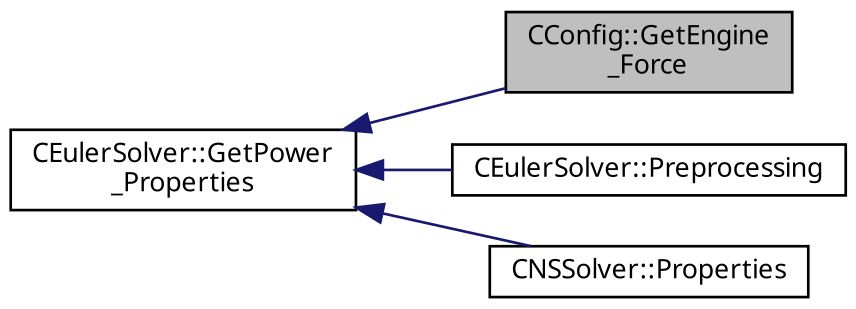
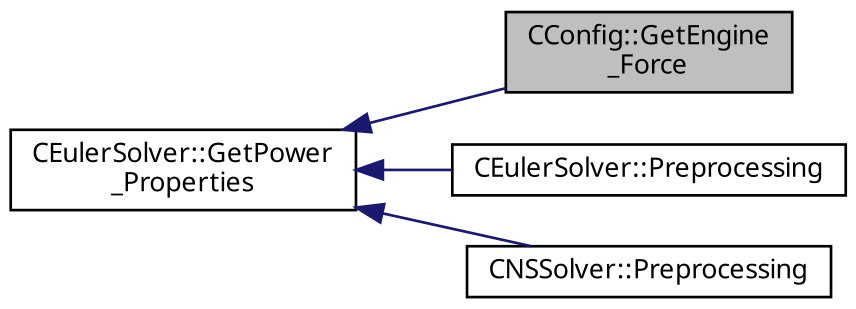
(649, 272) -> (649, 272)
